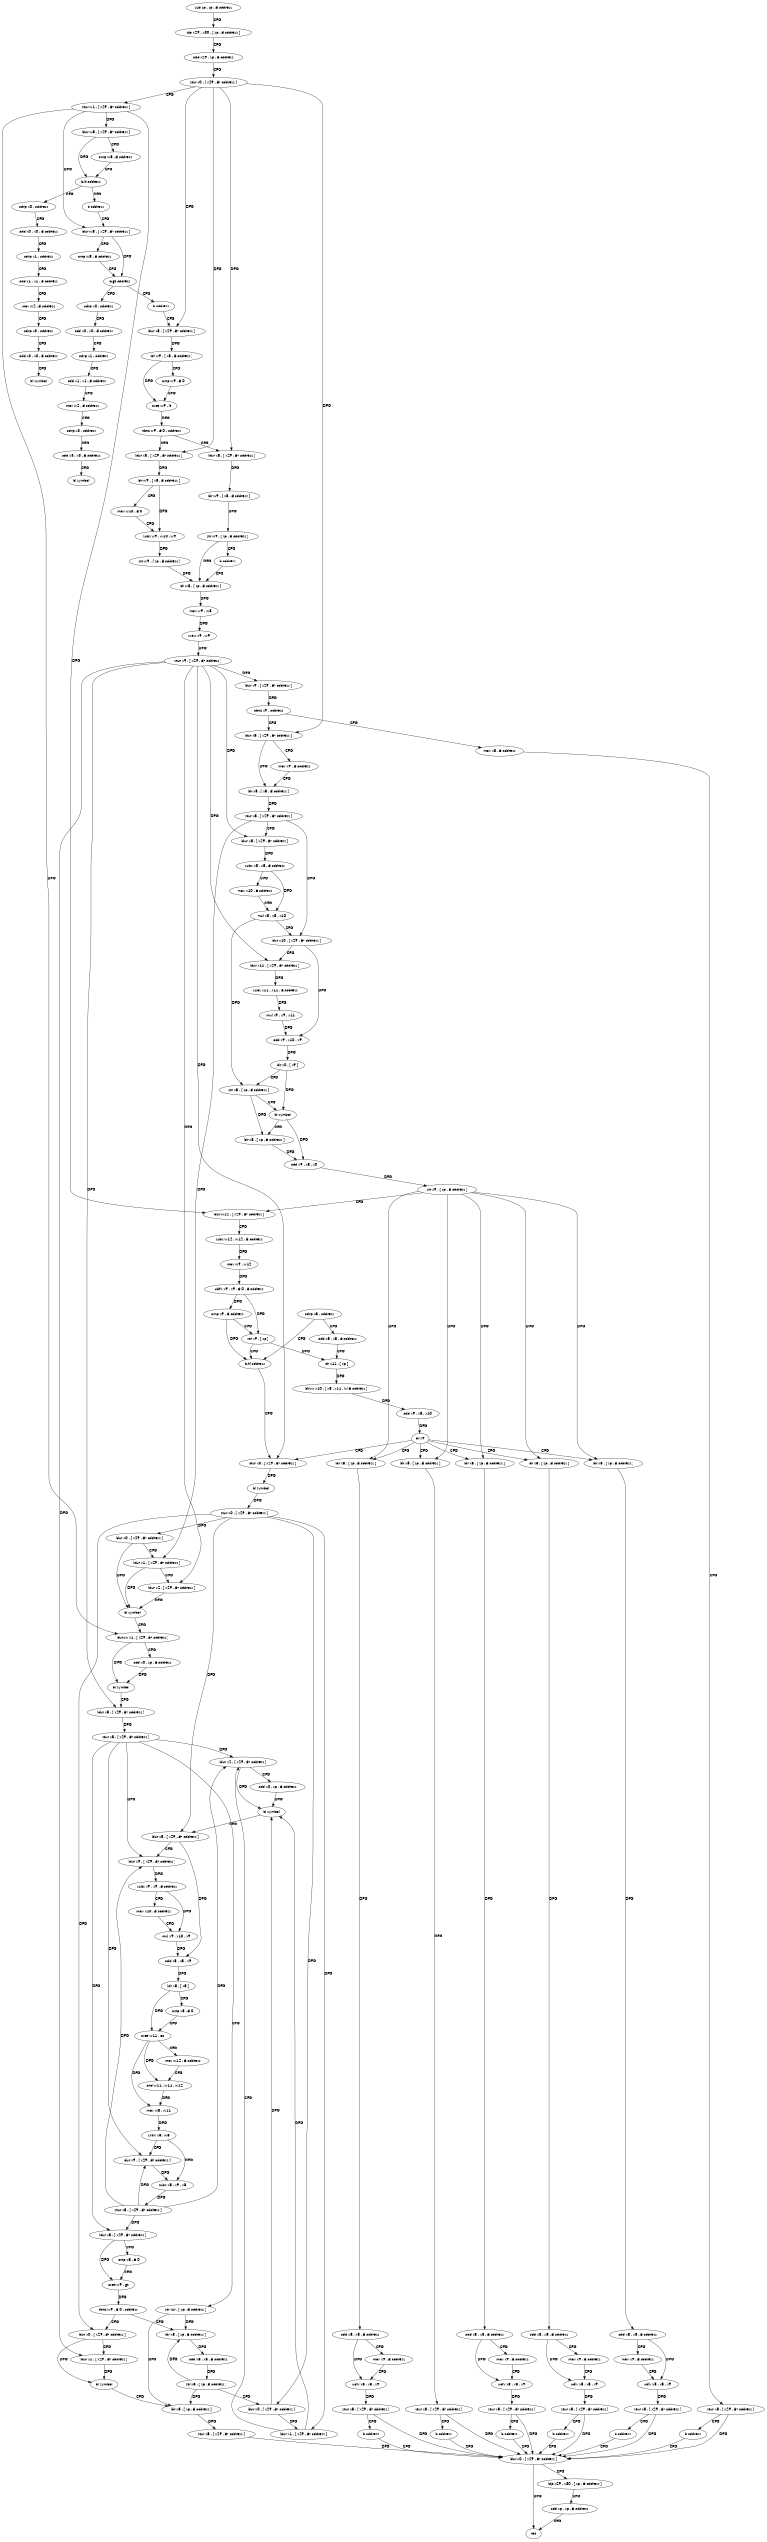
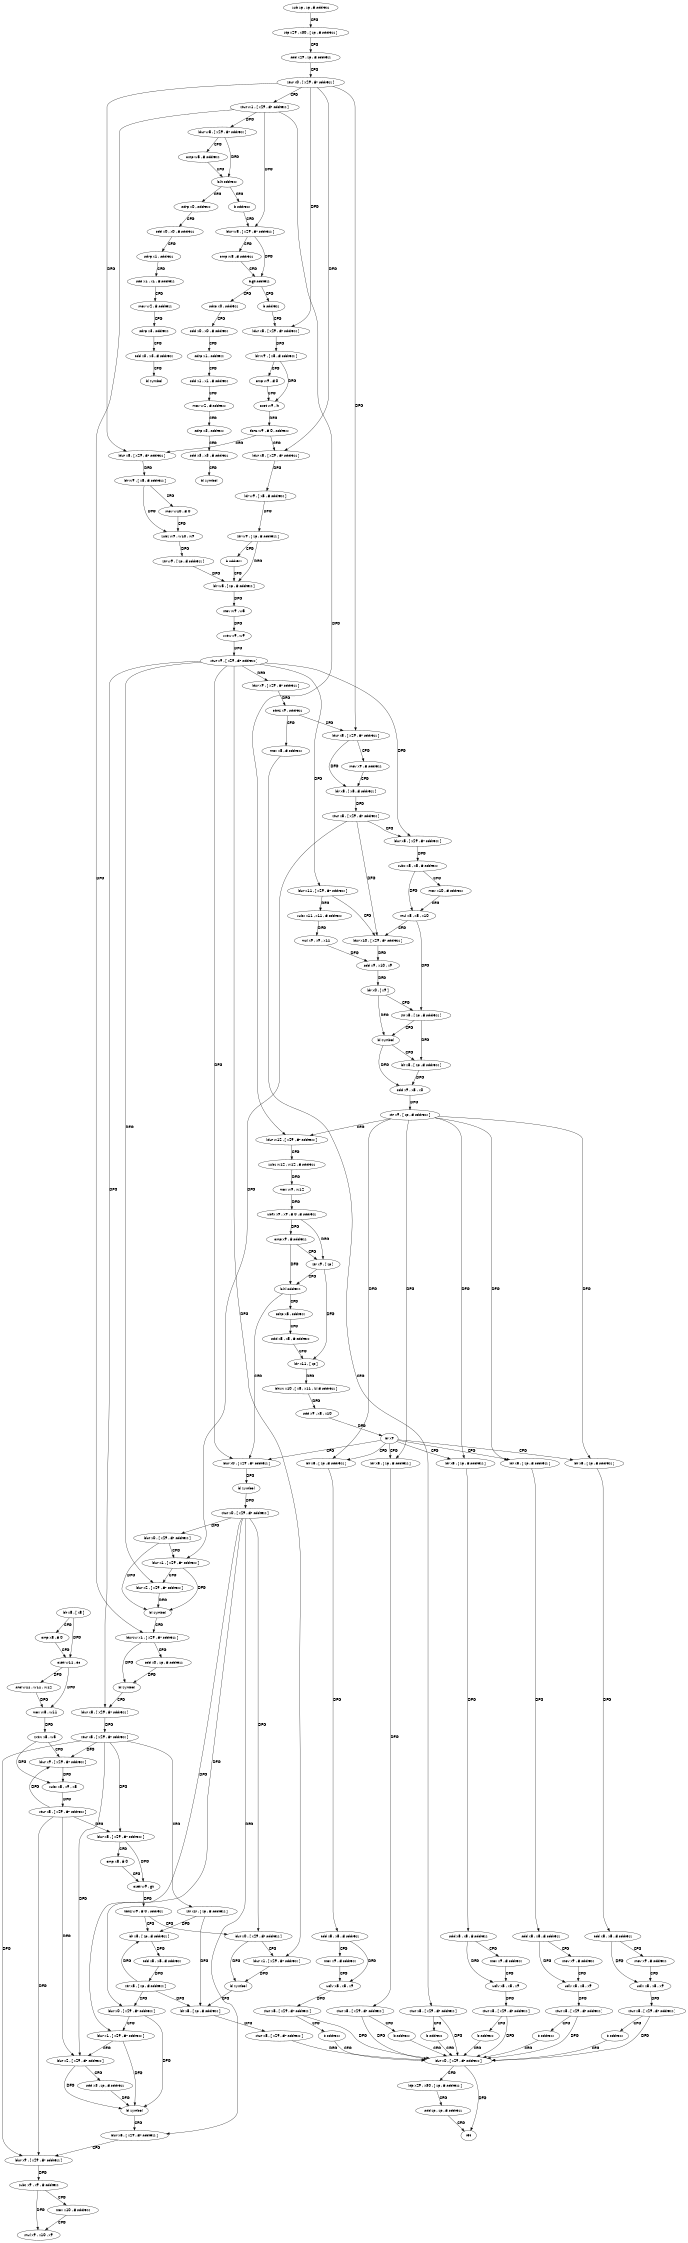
(287, 952) -> (355, 912)
(291, 1340) -> (290, 1300)
(178, 1961) -> none
(183, 2061) -> none
